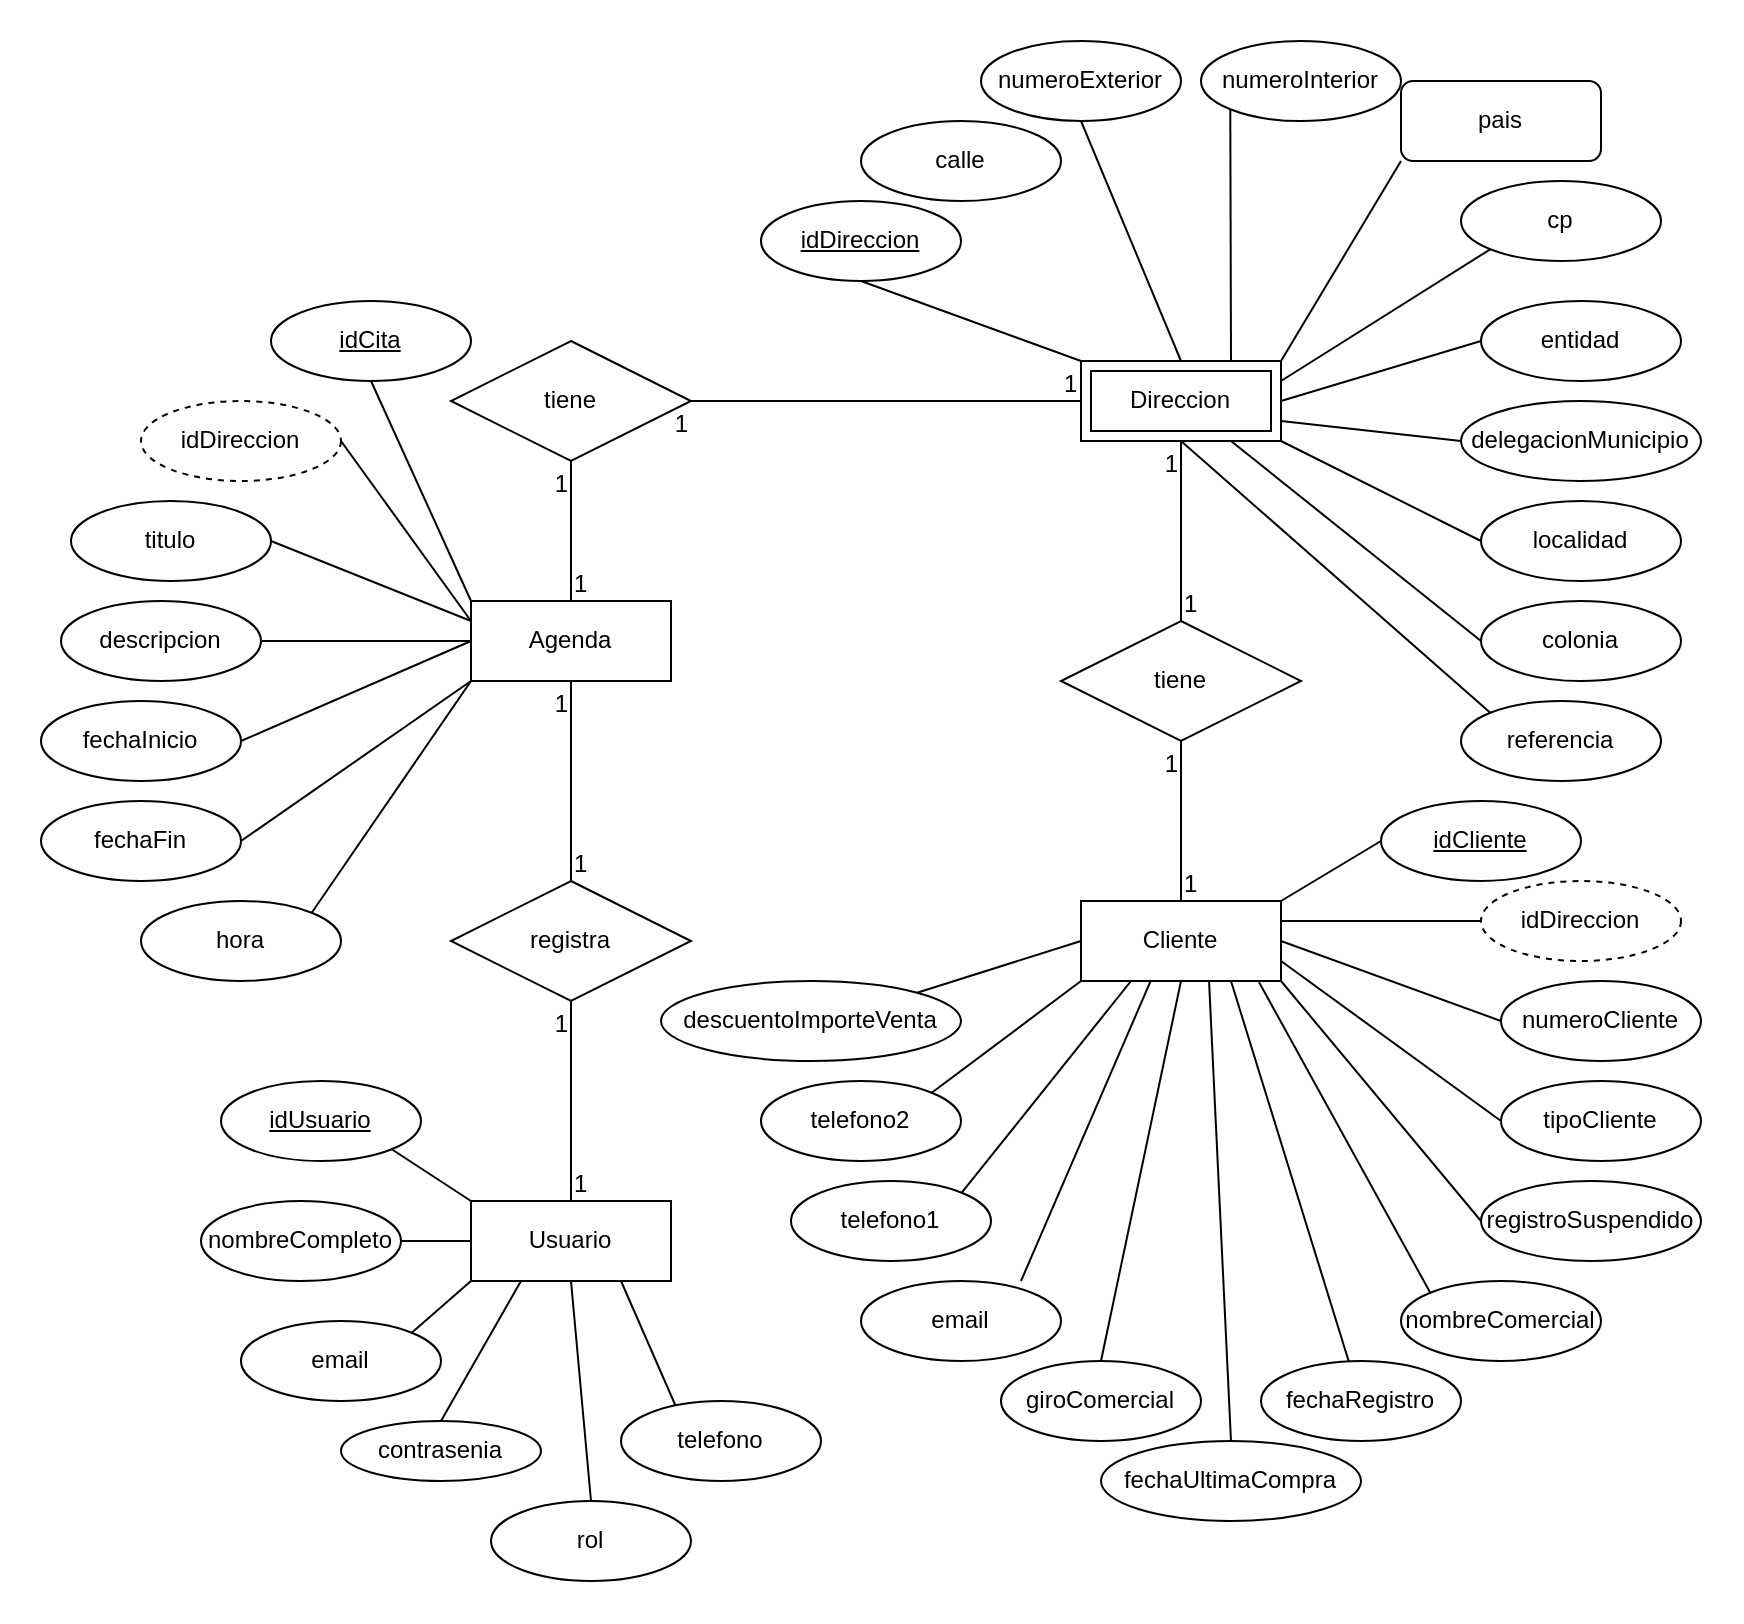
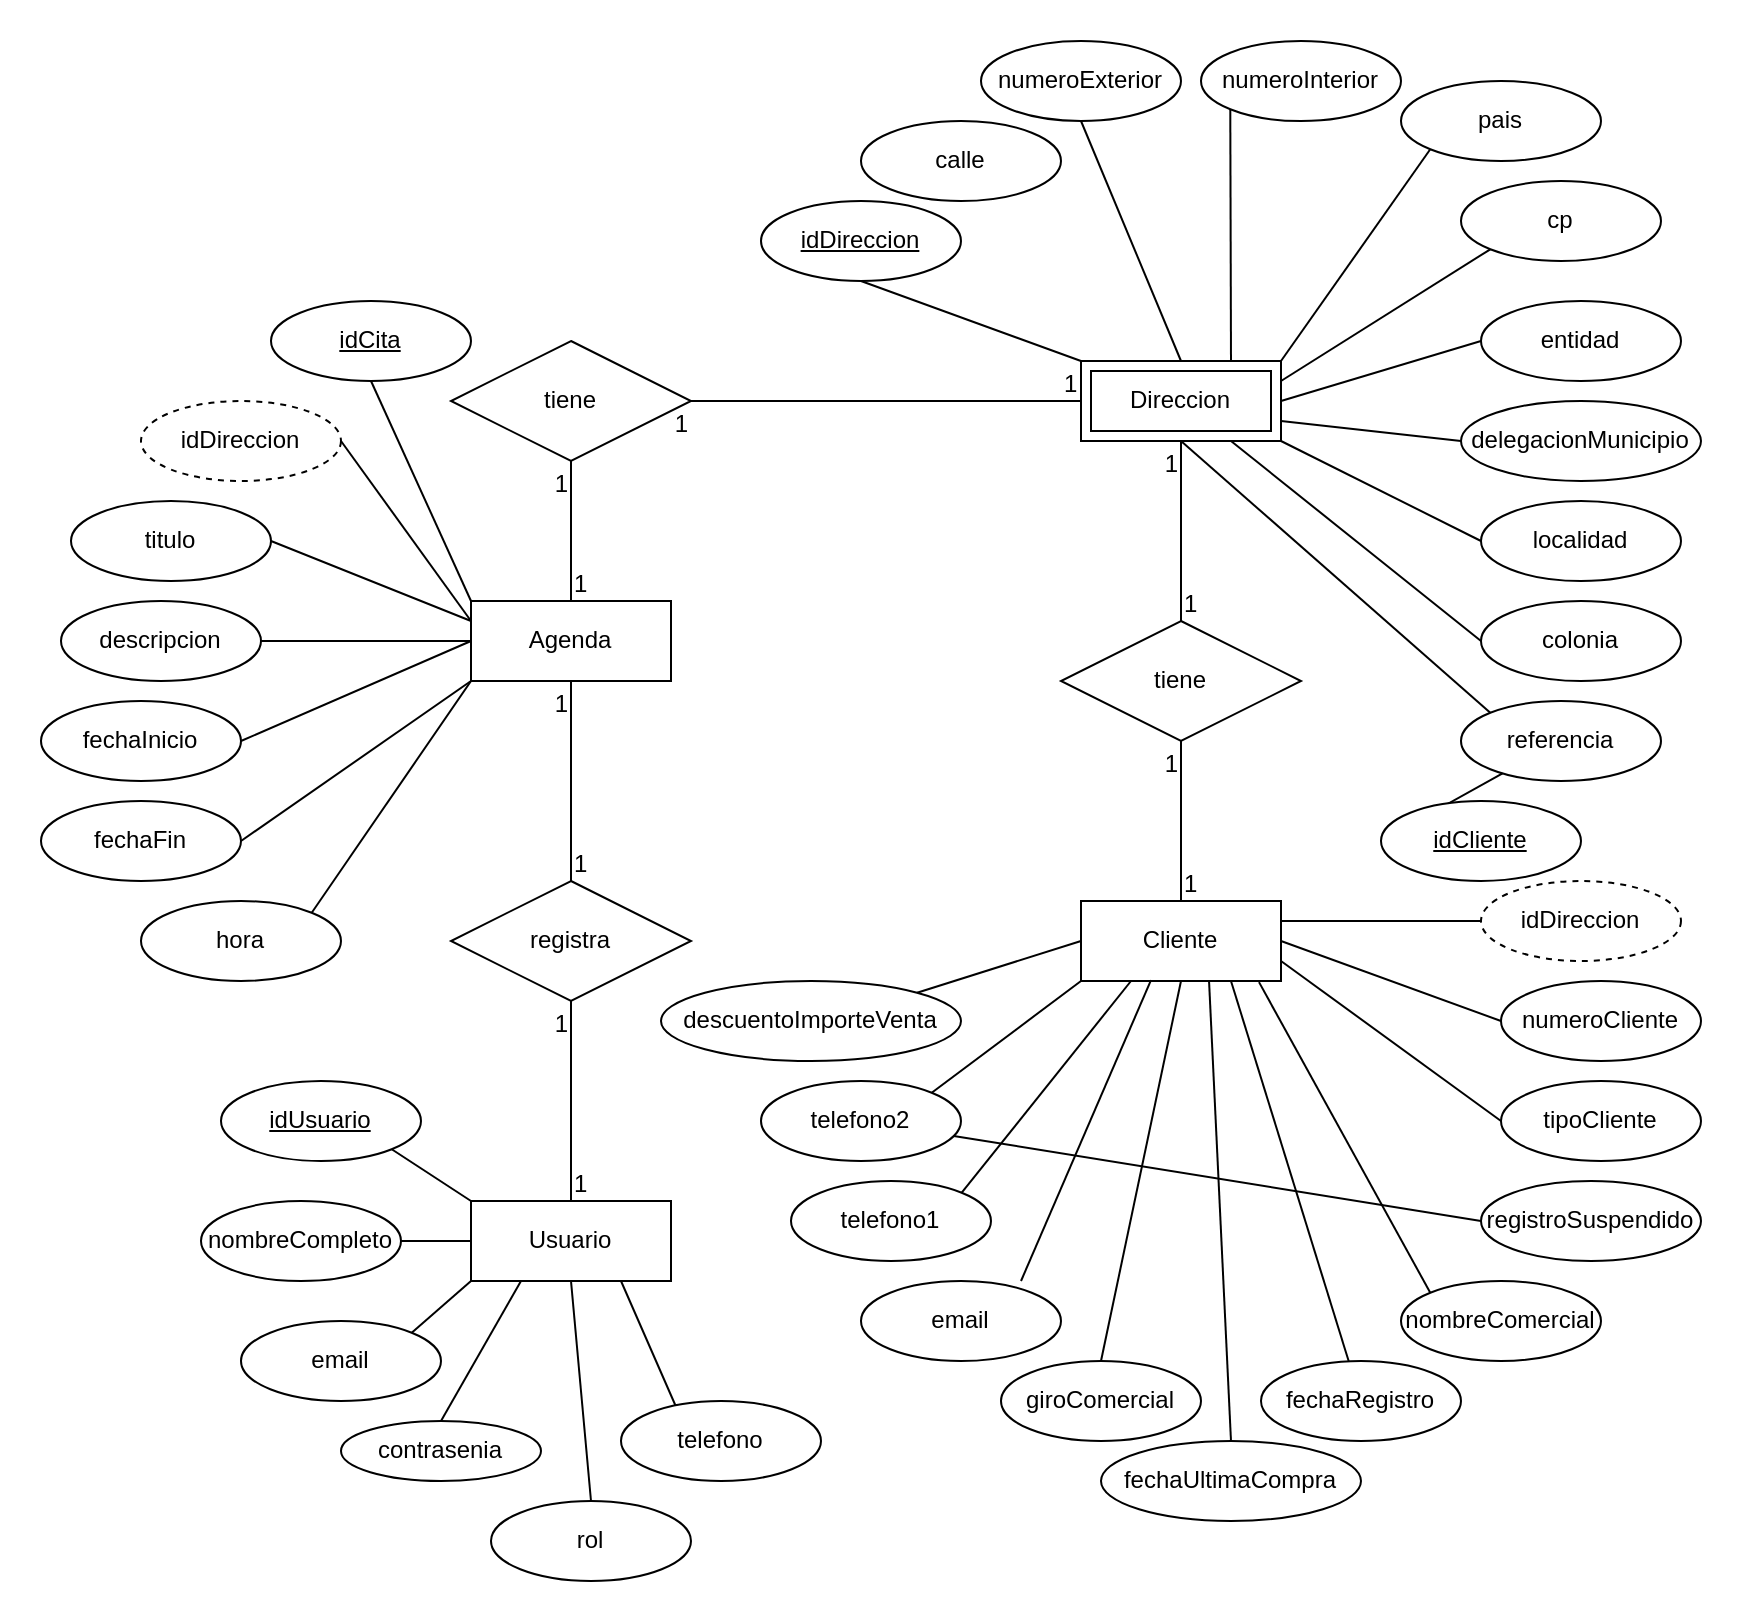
(1501, 121) -> (1501, 121)
(1331, 871) -> (1475, 789)
(1381, 1101) -> (1123, 1163)
